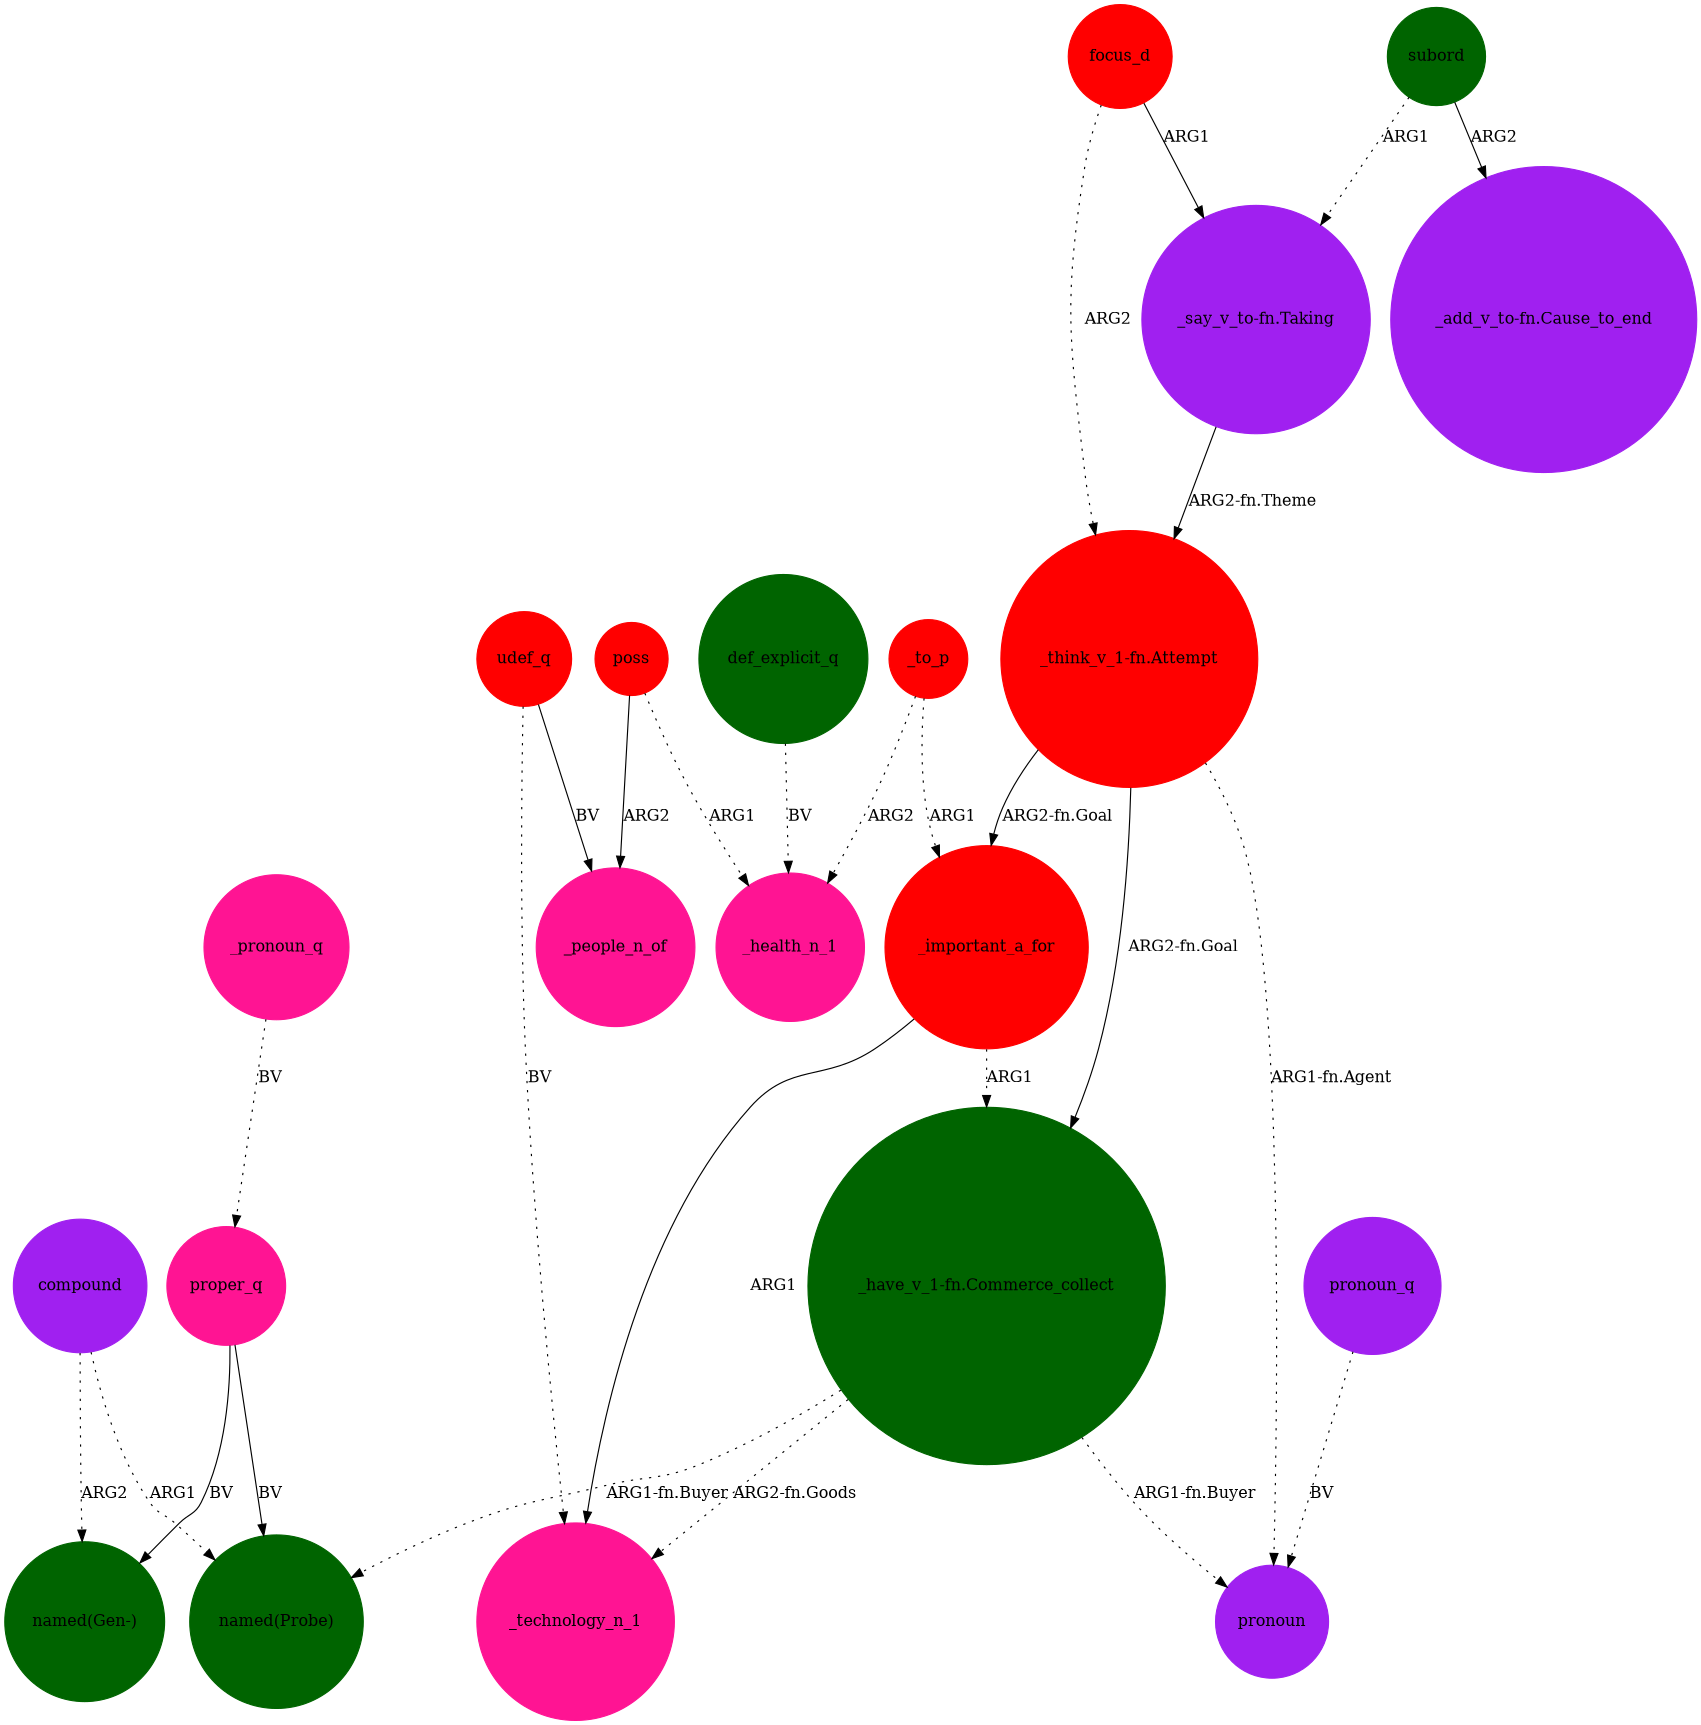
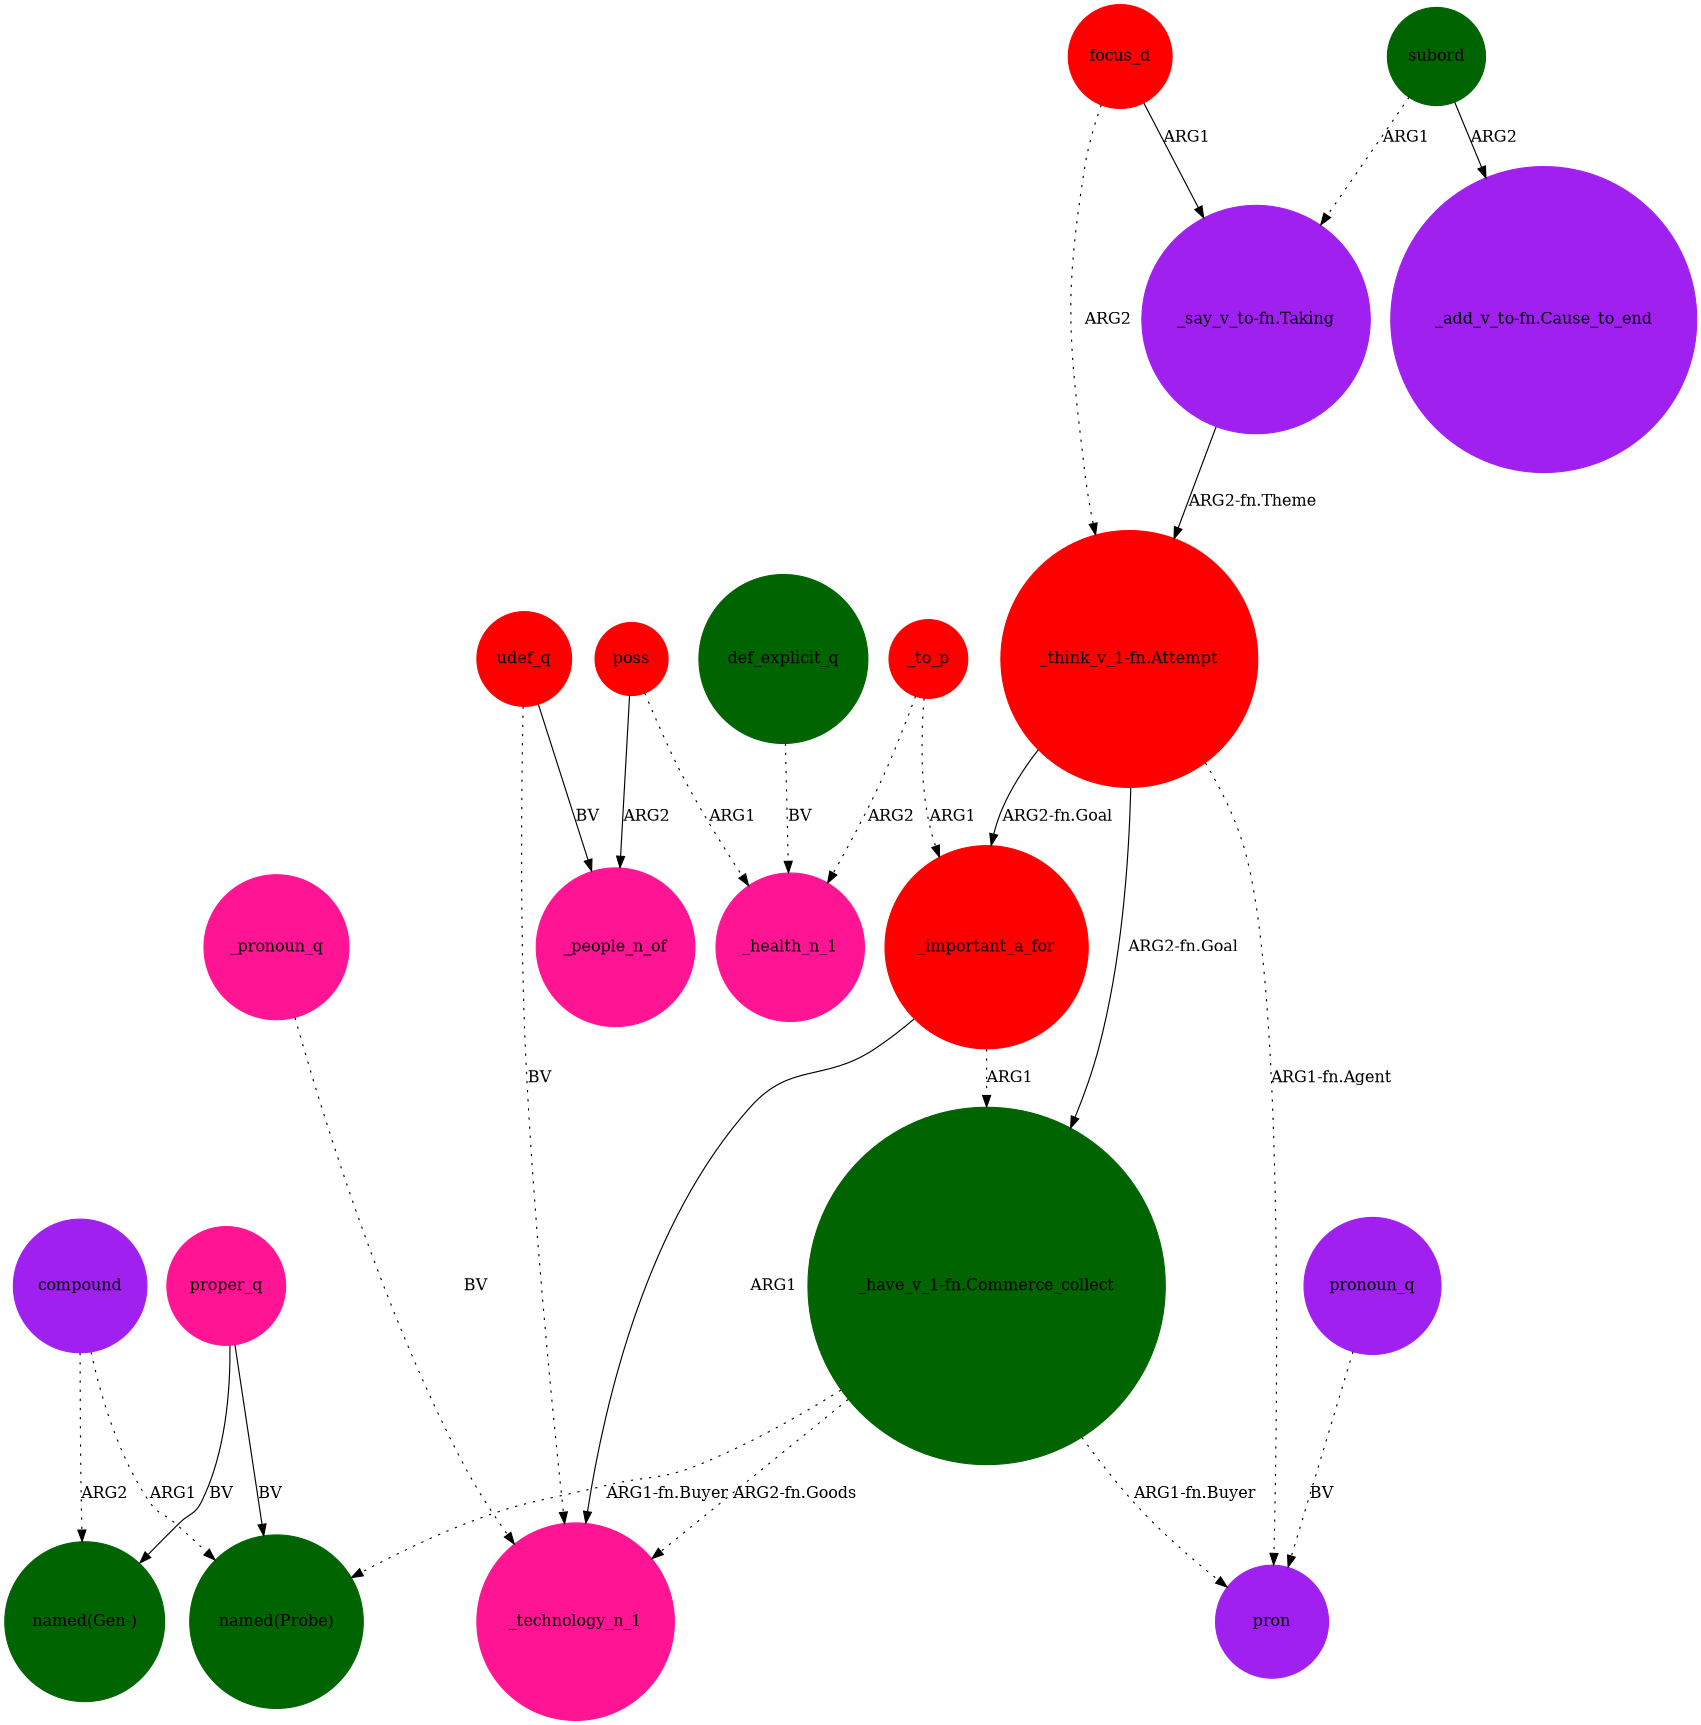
(251, 1117) -> (383, 1284)
(1272, 1622) -> (1272, 1622)
